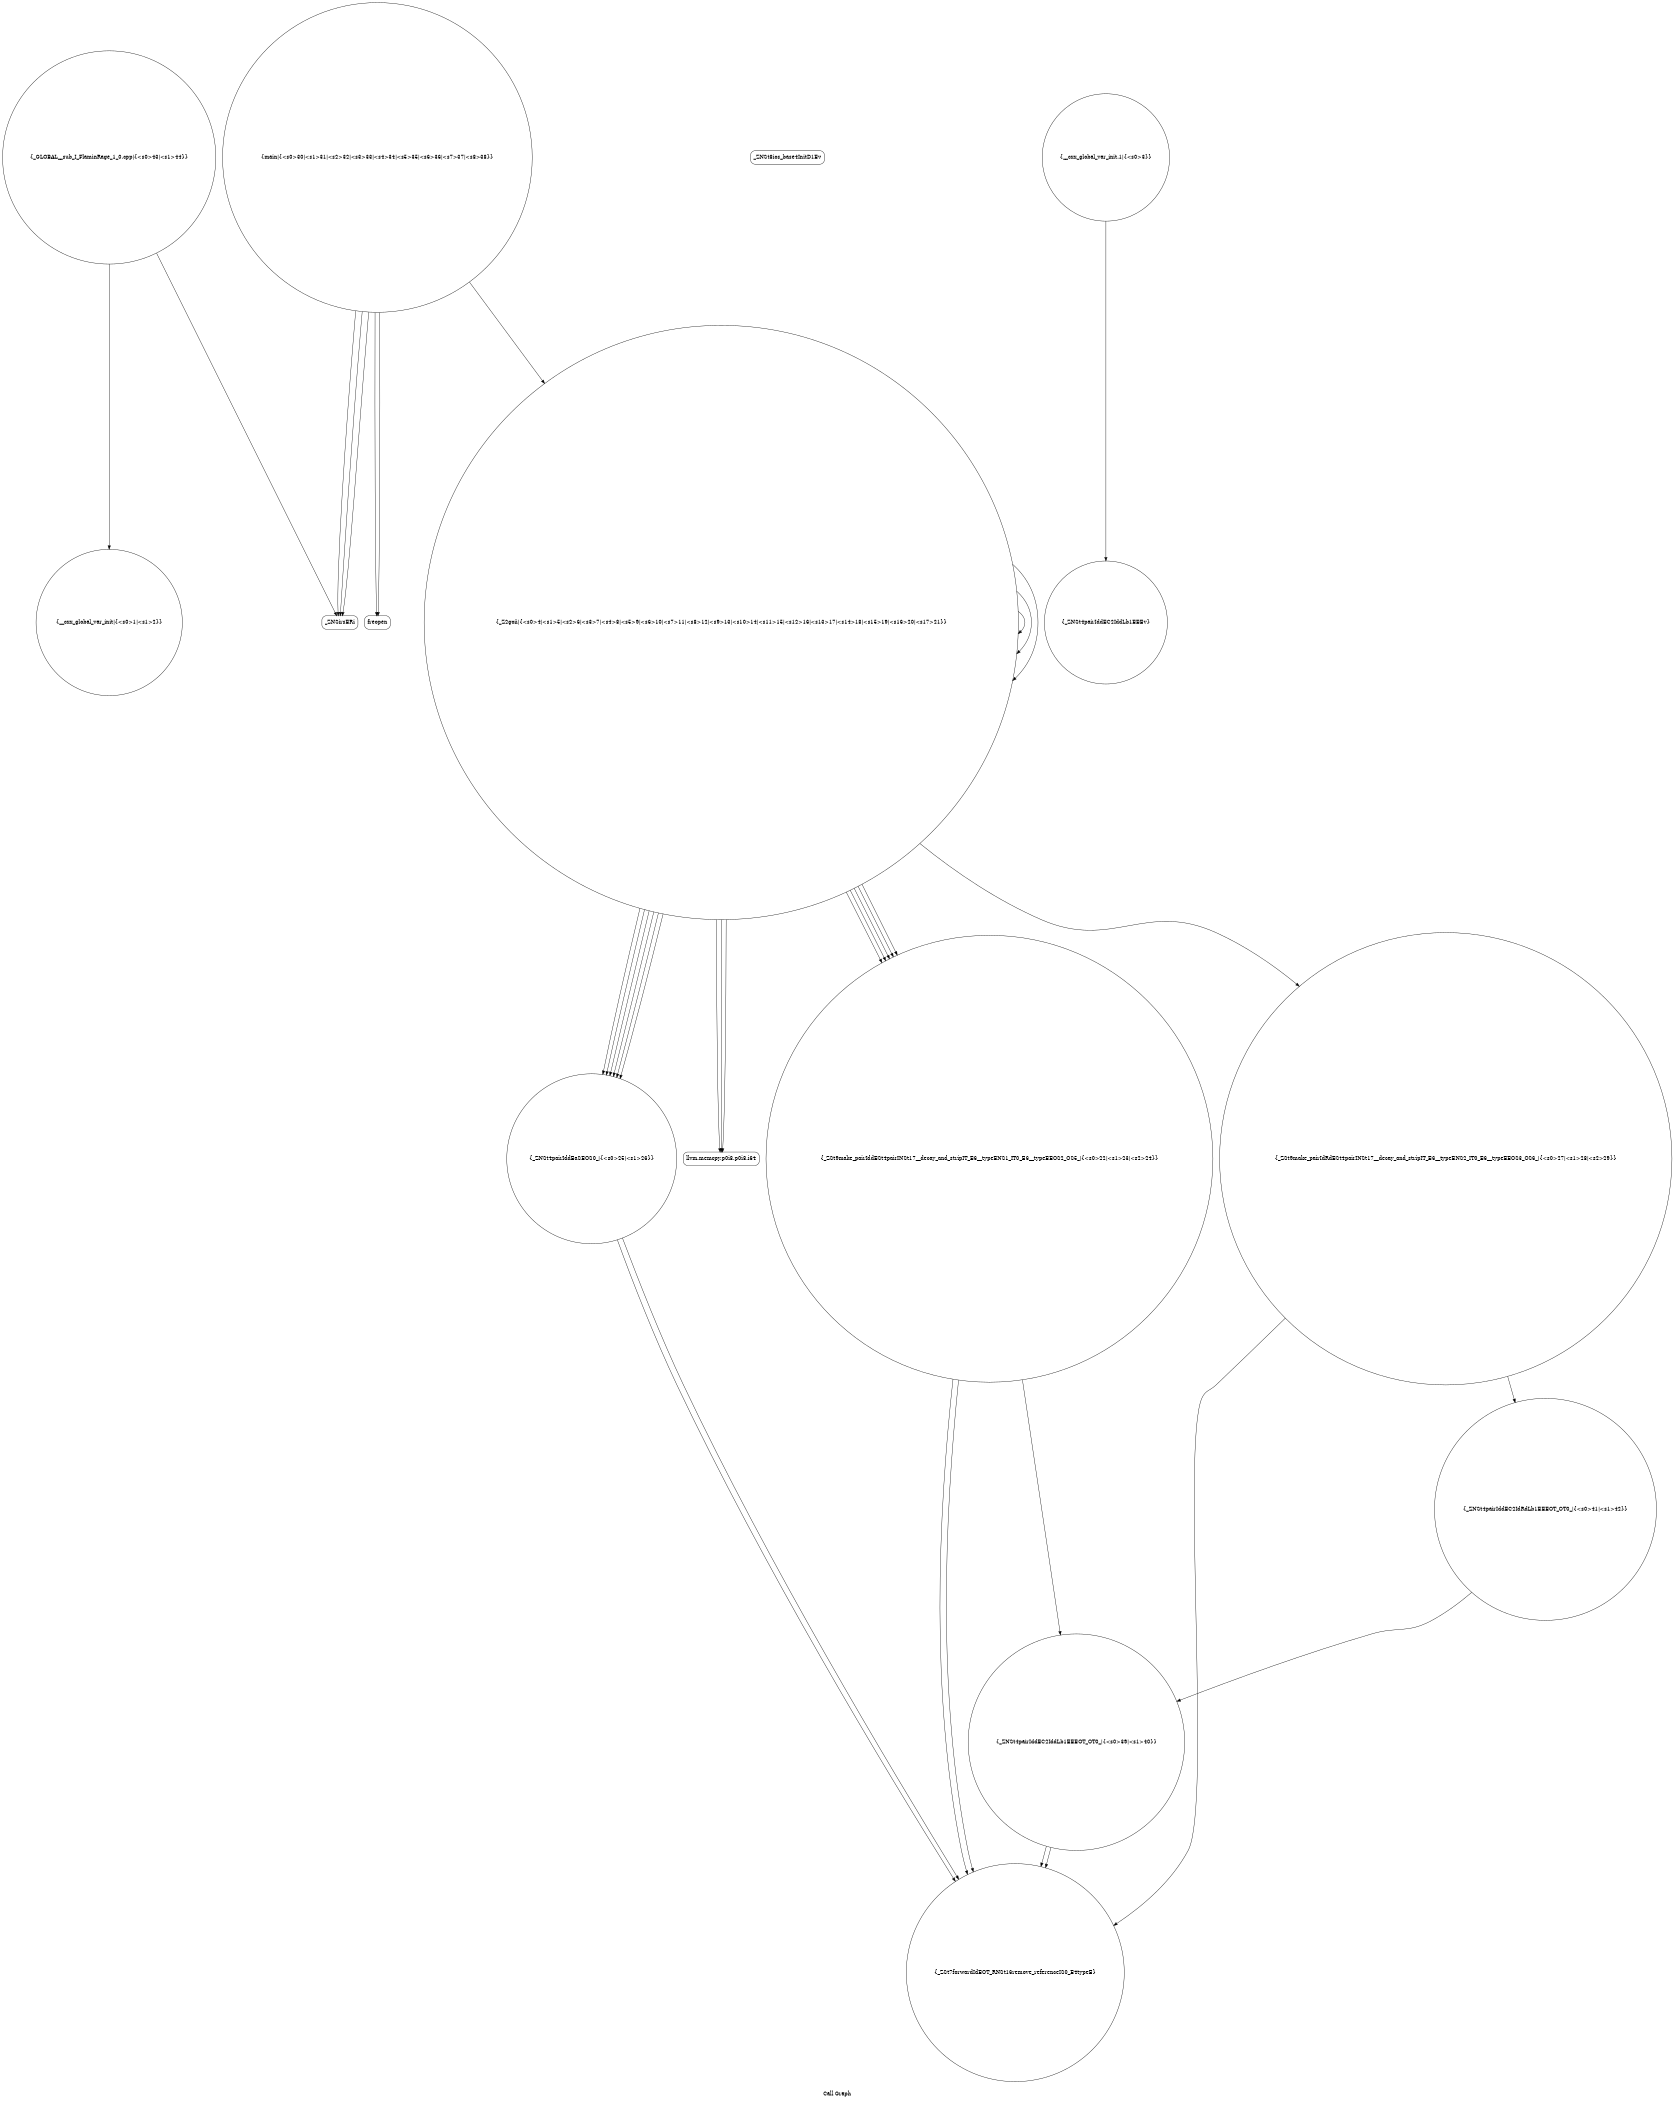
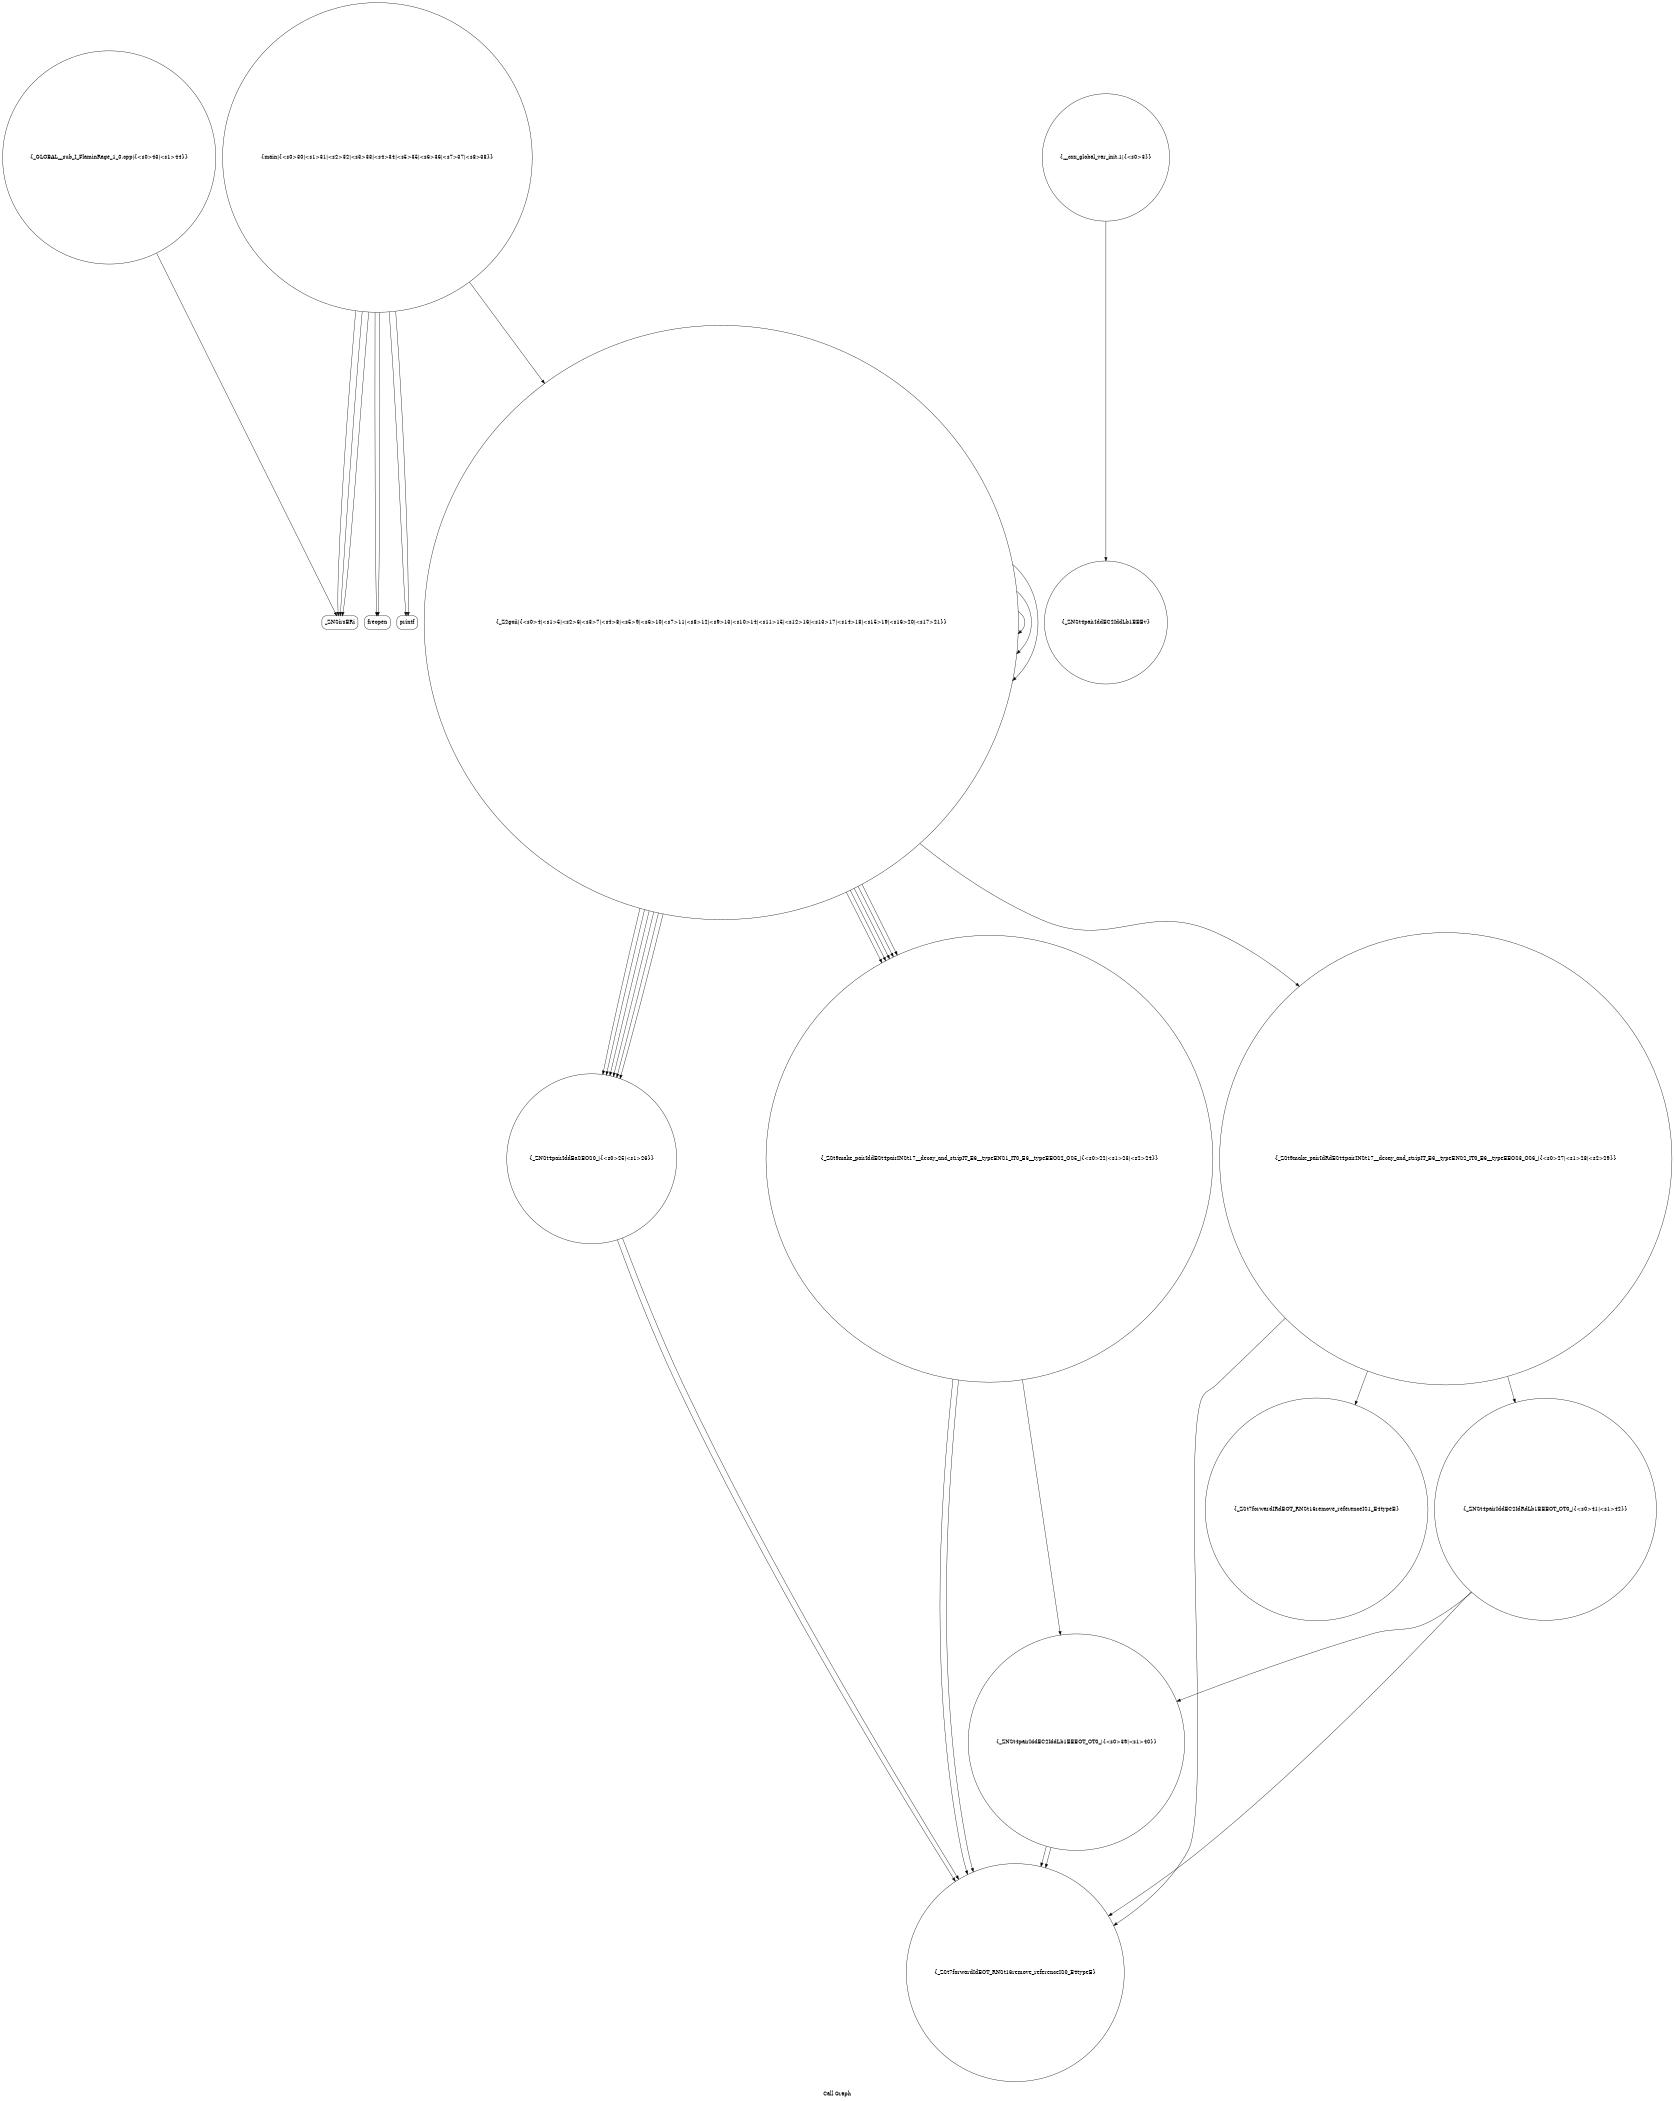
(787, 157) -> none
(109, 623) -> none
none -> (407, 623)
(721, 1159) -> none
none -> (1317, 1509)
none -> (1300, 1763)
